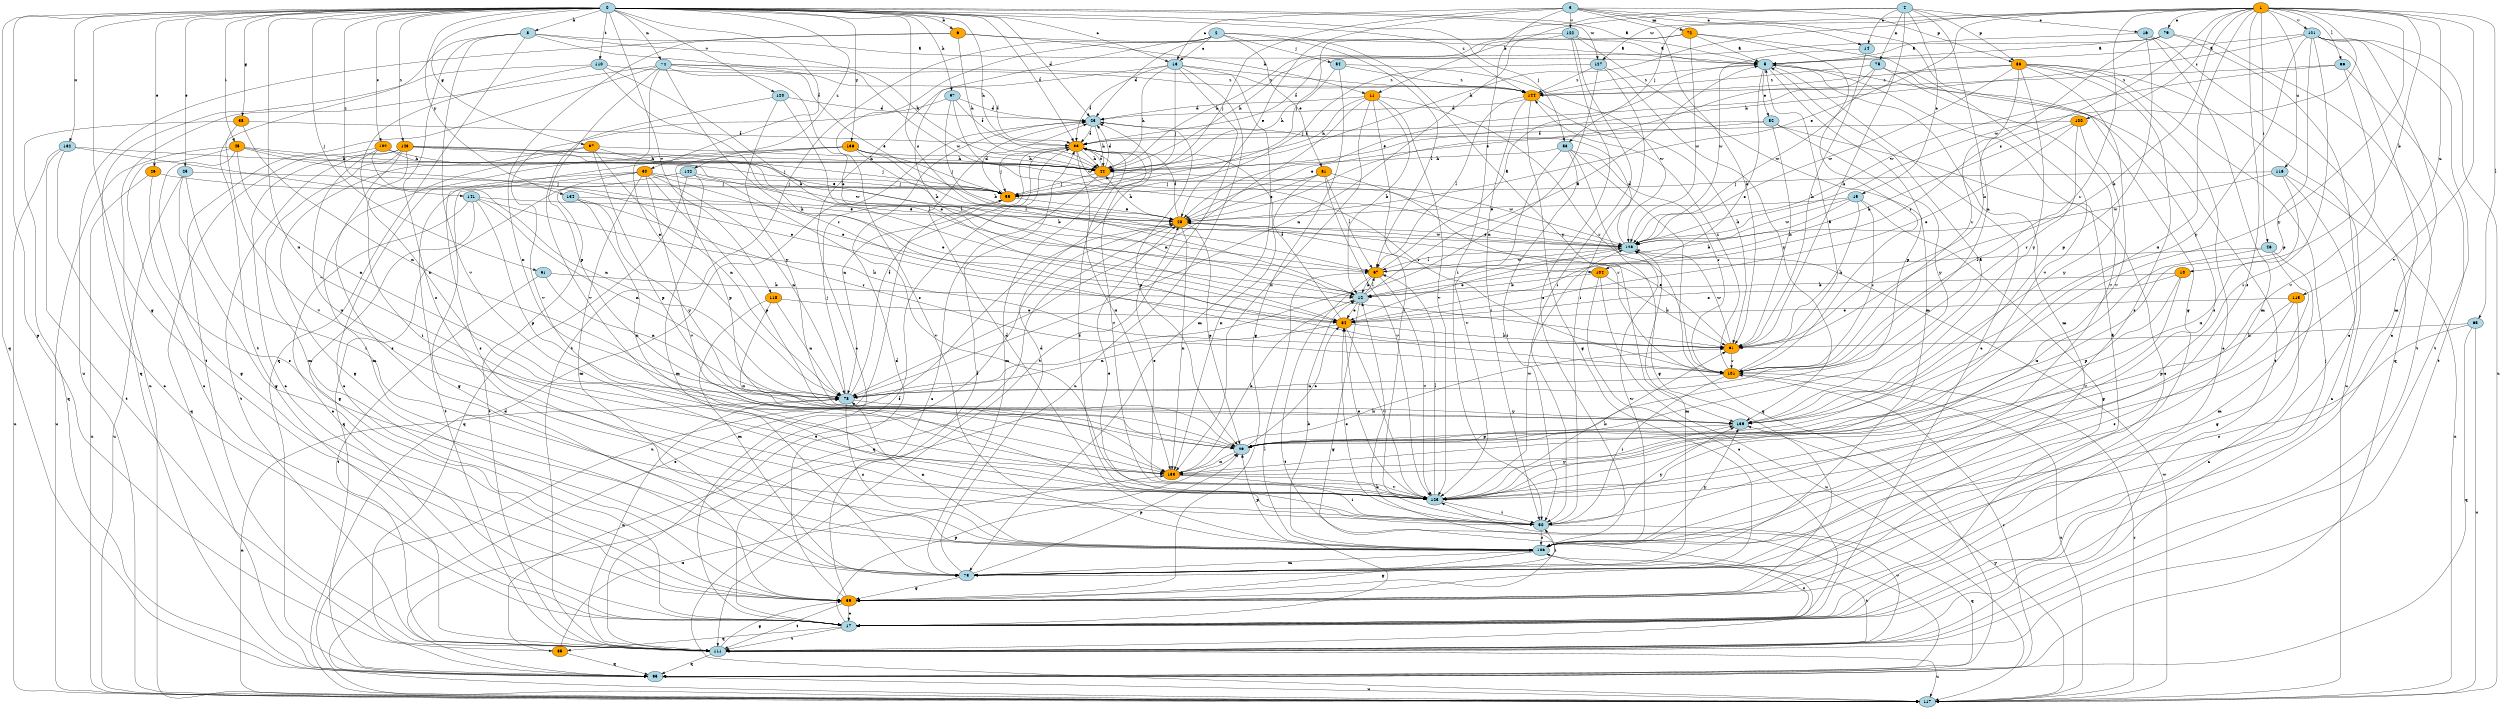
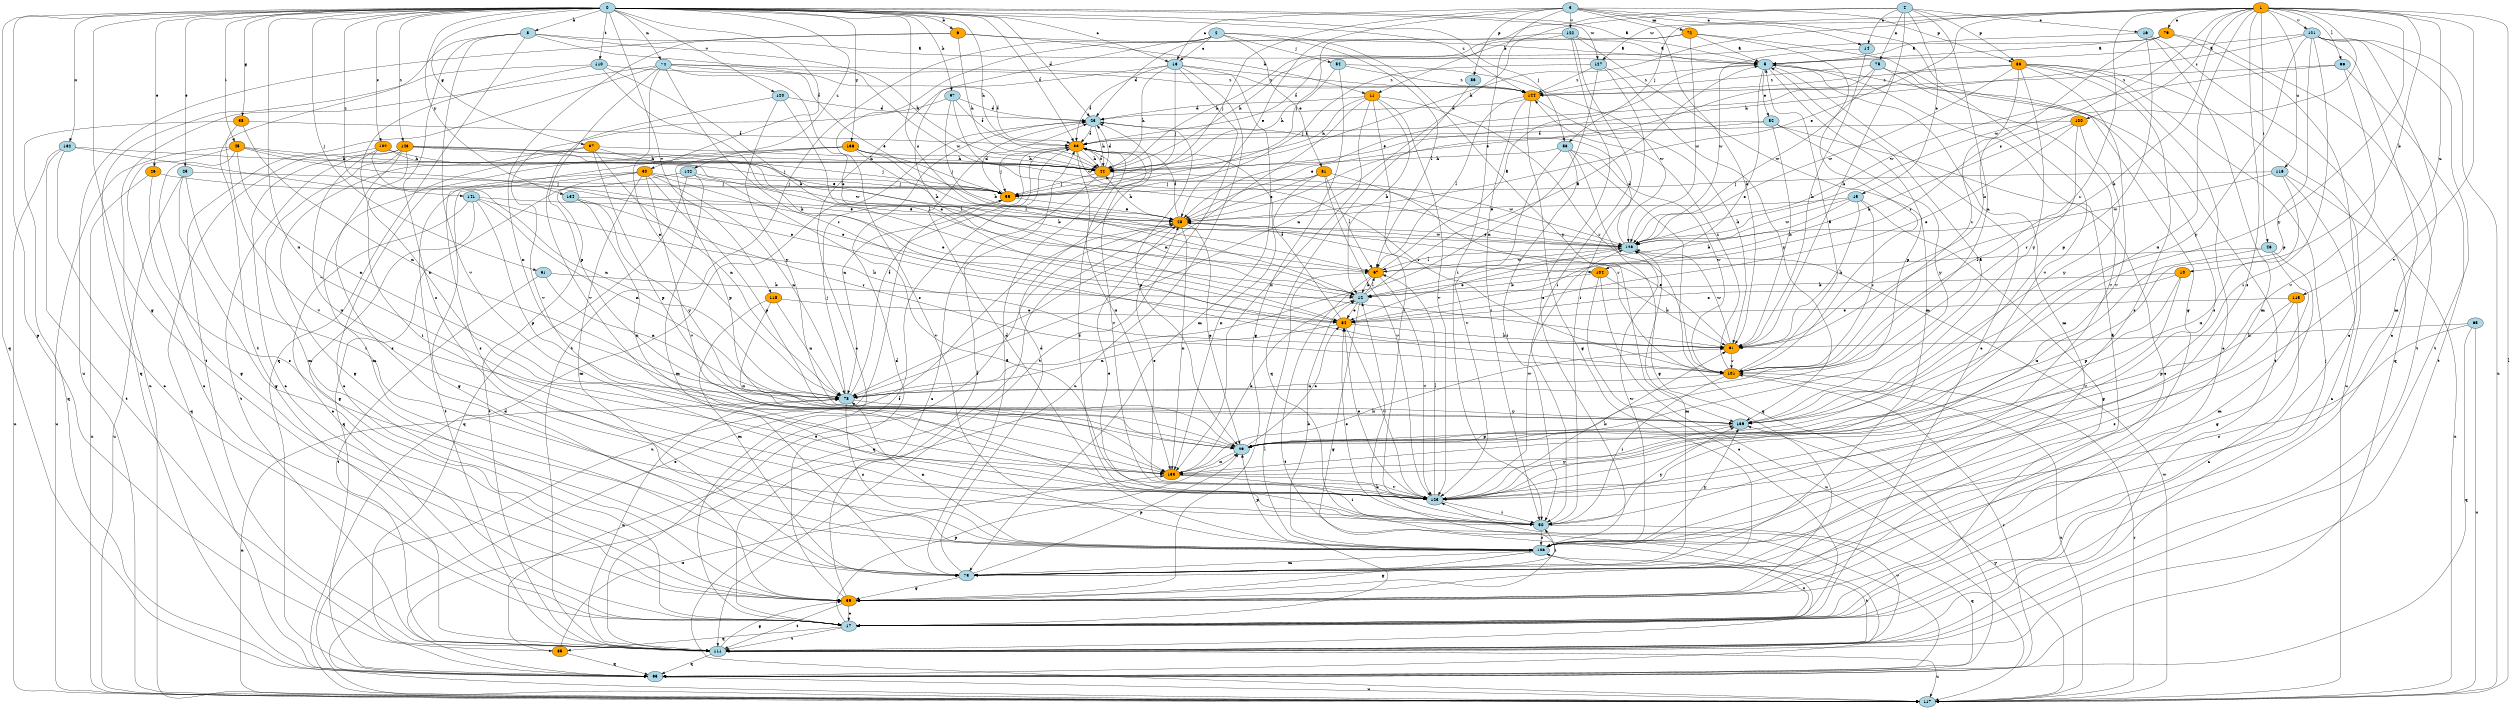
(2166, 33) -> (2166, 33)
(2495, 58) -> (2508, 519)
none -> (1473, 80)
(1719, 260) -> (1719, 260)
(1007, 361) -> (1007, 361)
